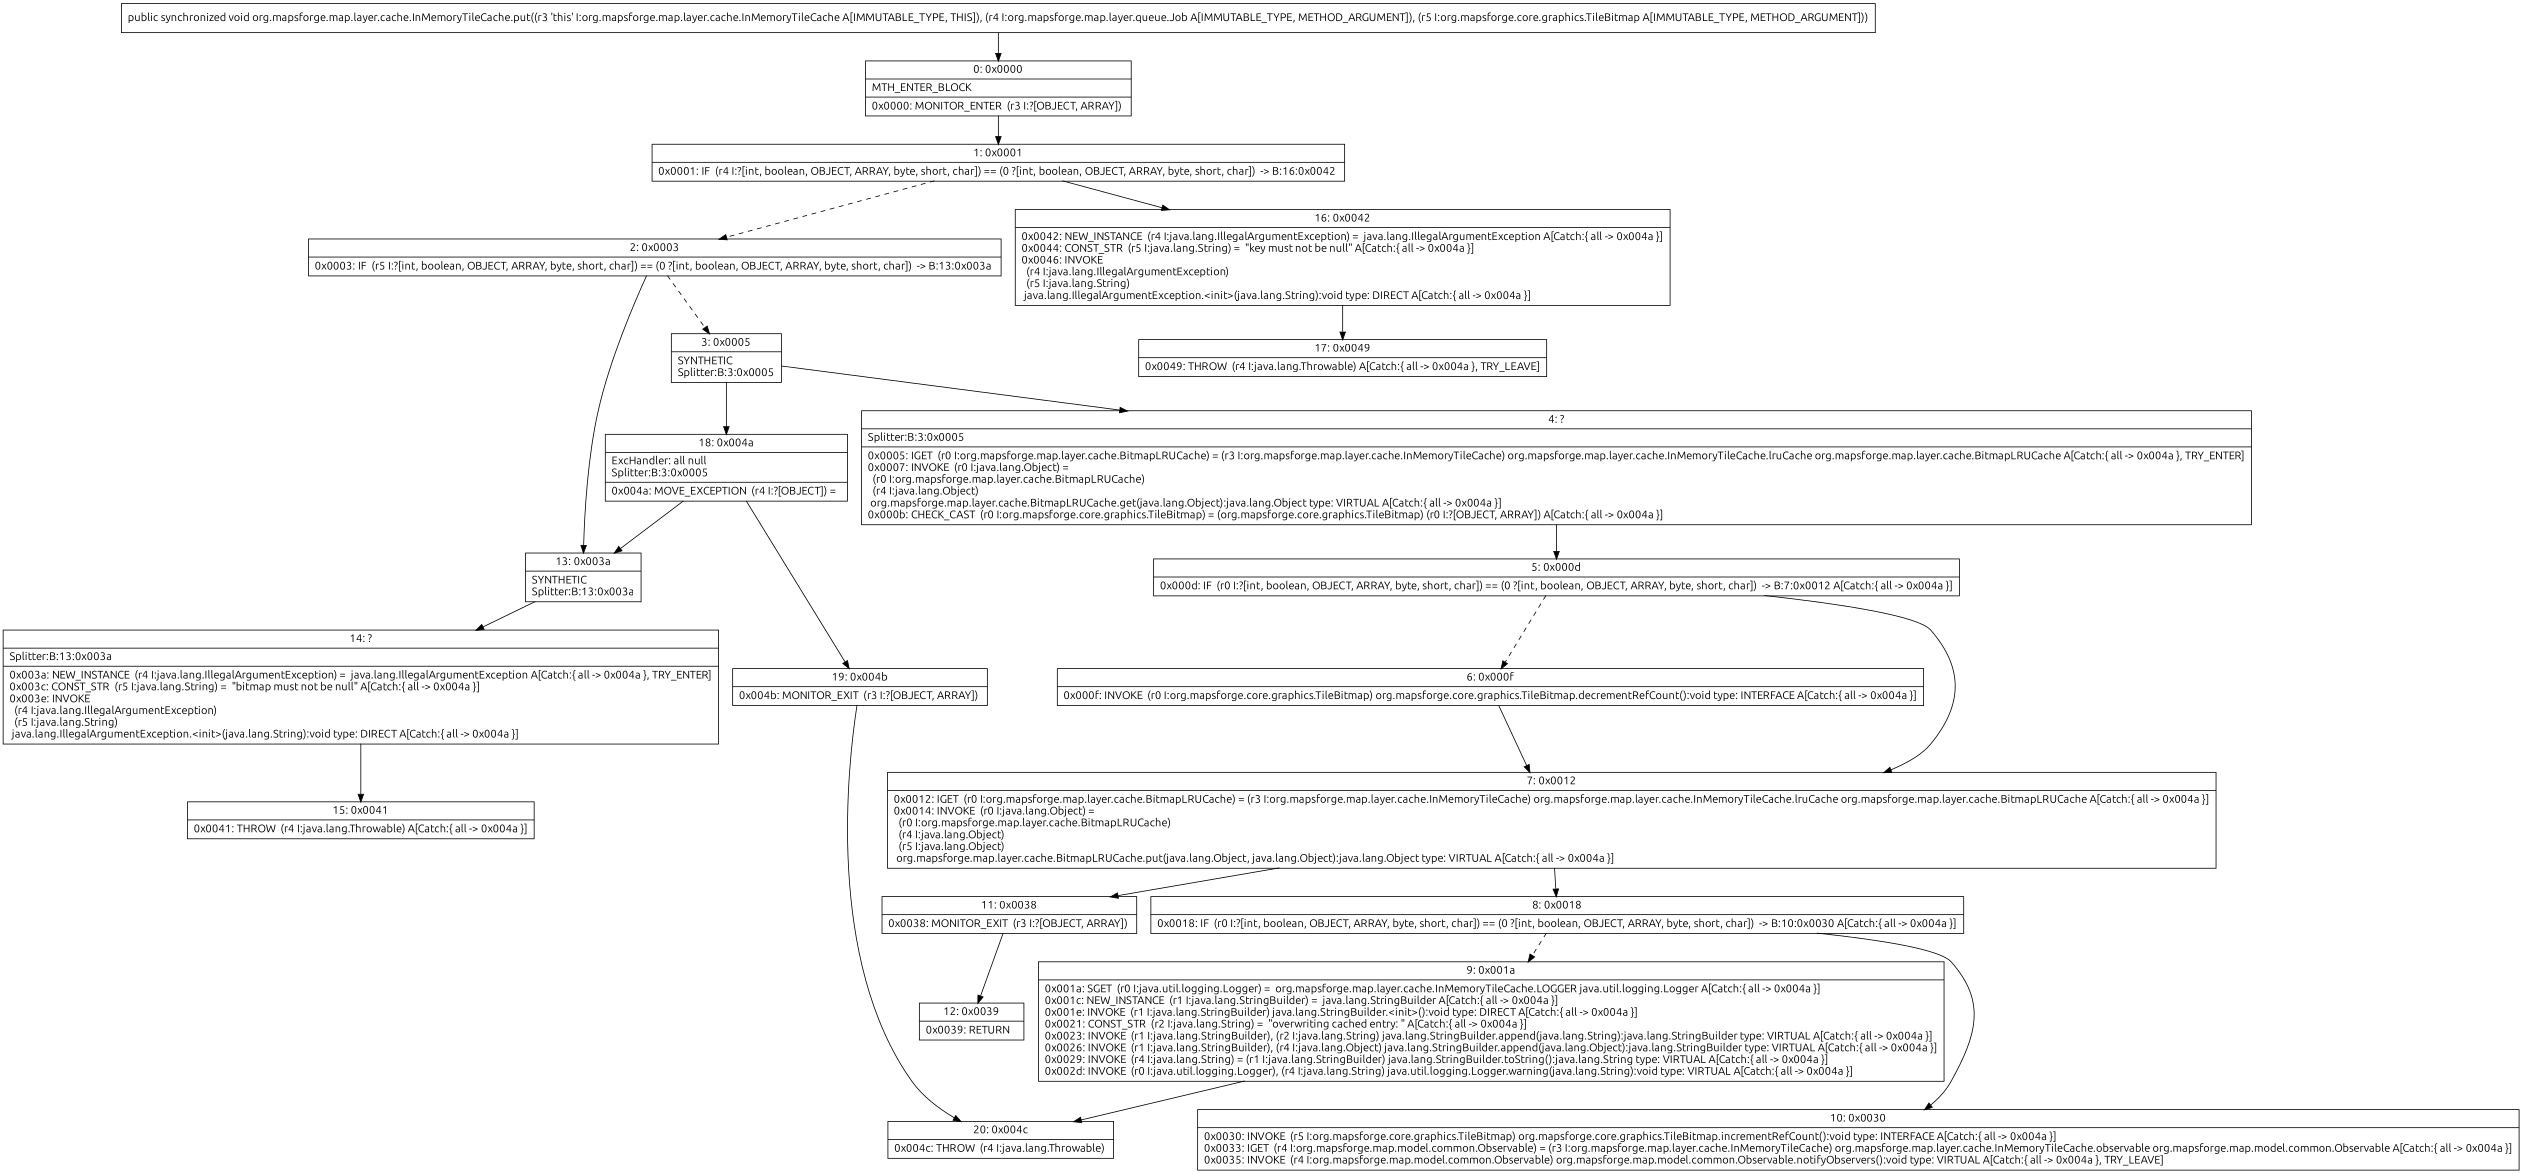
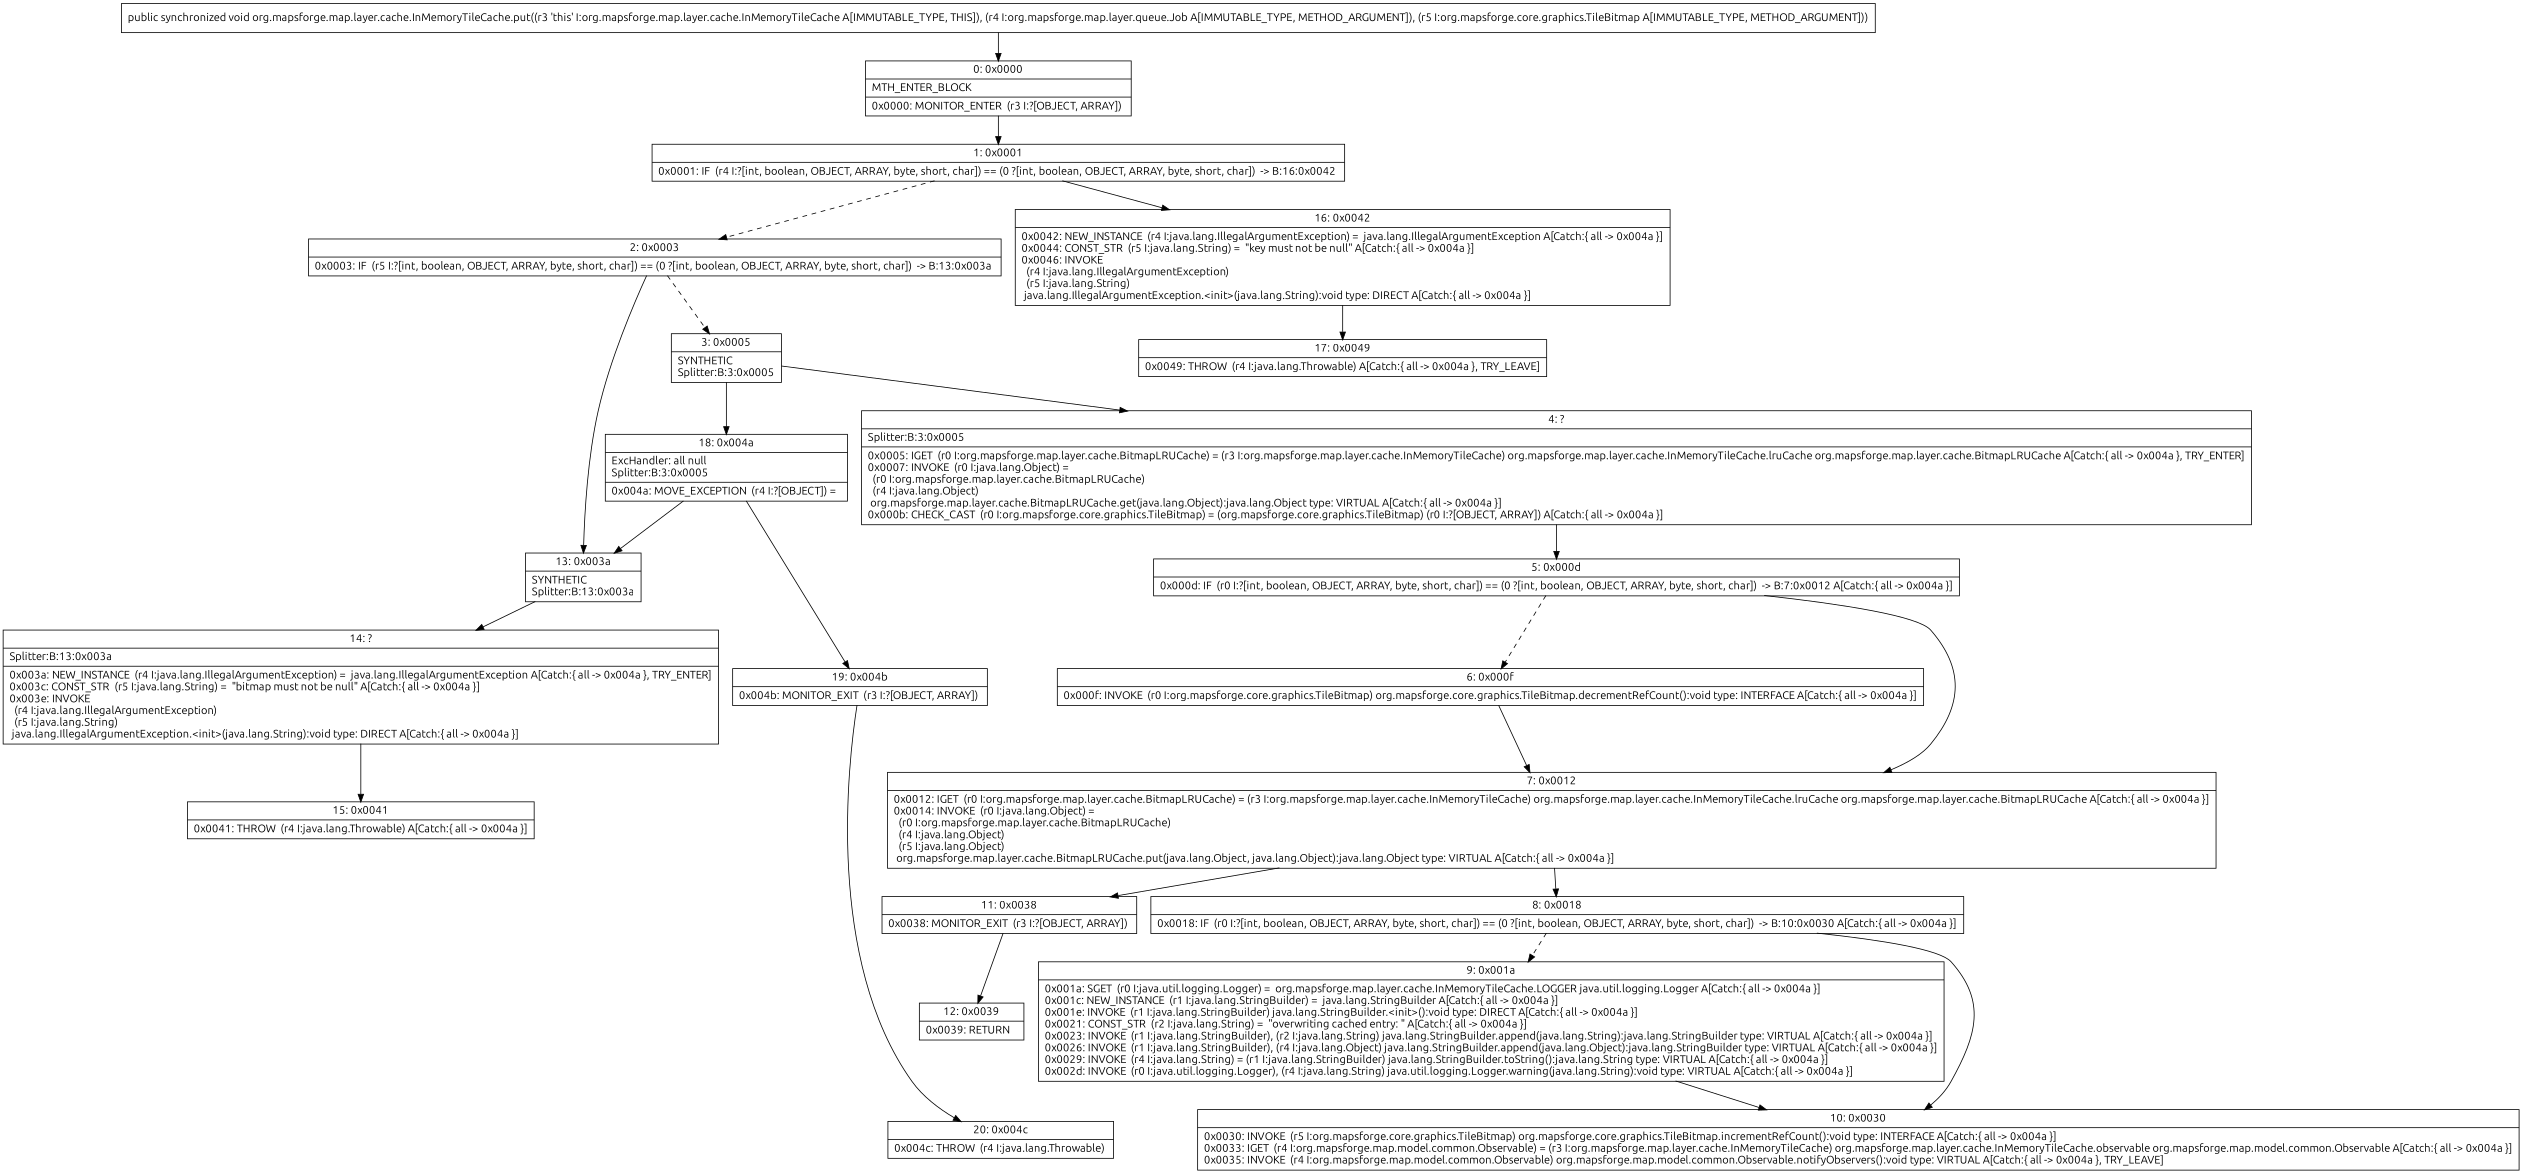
(1163, 1100) -> (1717, 1094)
